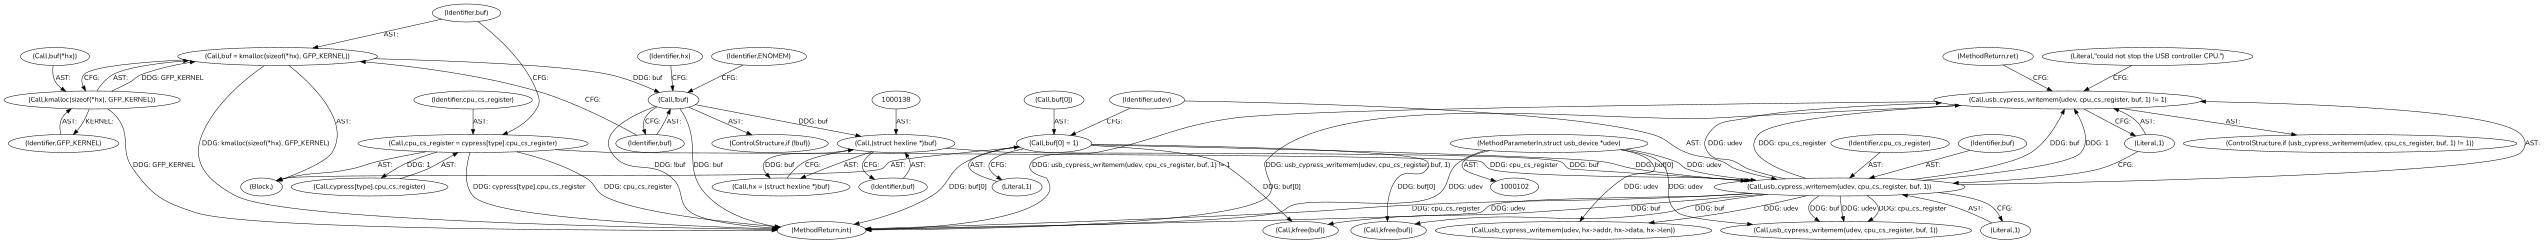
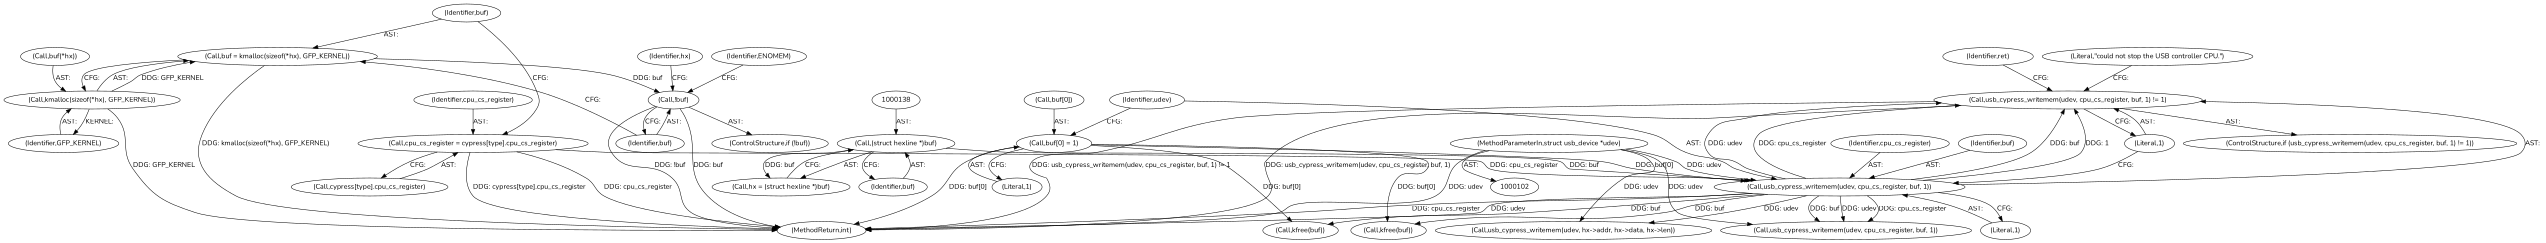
(1988, 56) -> (1988, 56)
(776, 120) -> none
(419, 165) -> (419, 165)
(262, 187) -> none
